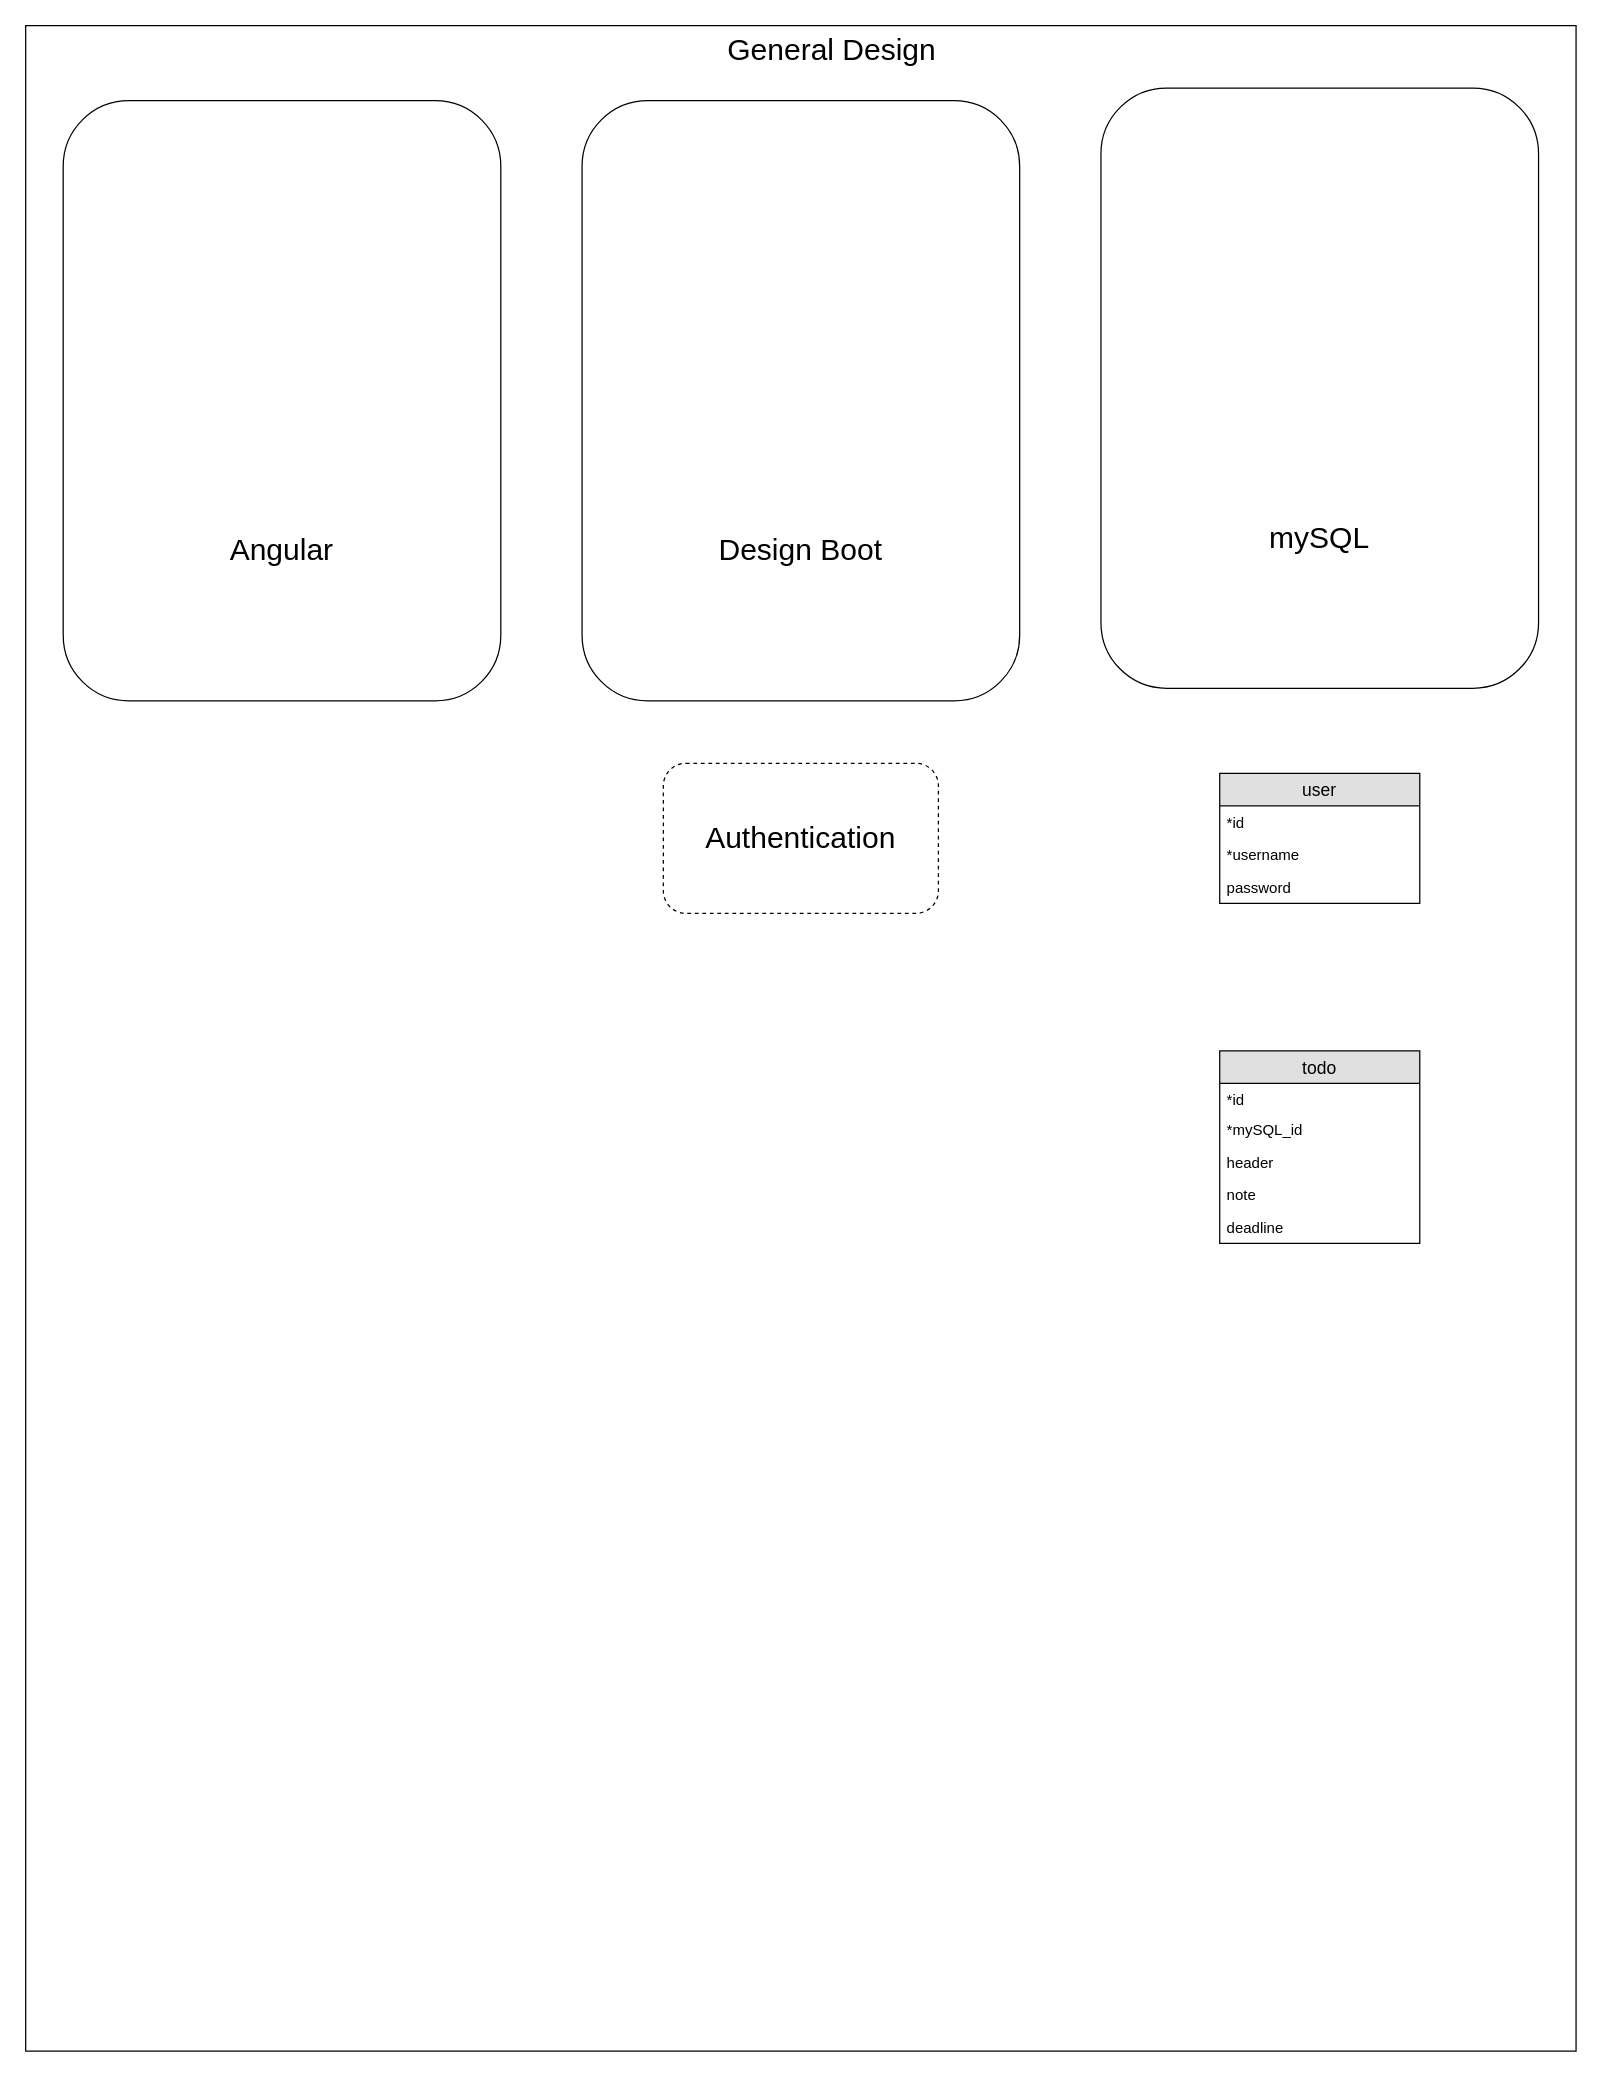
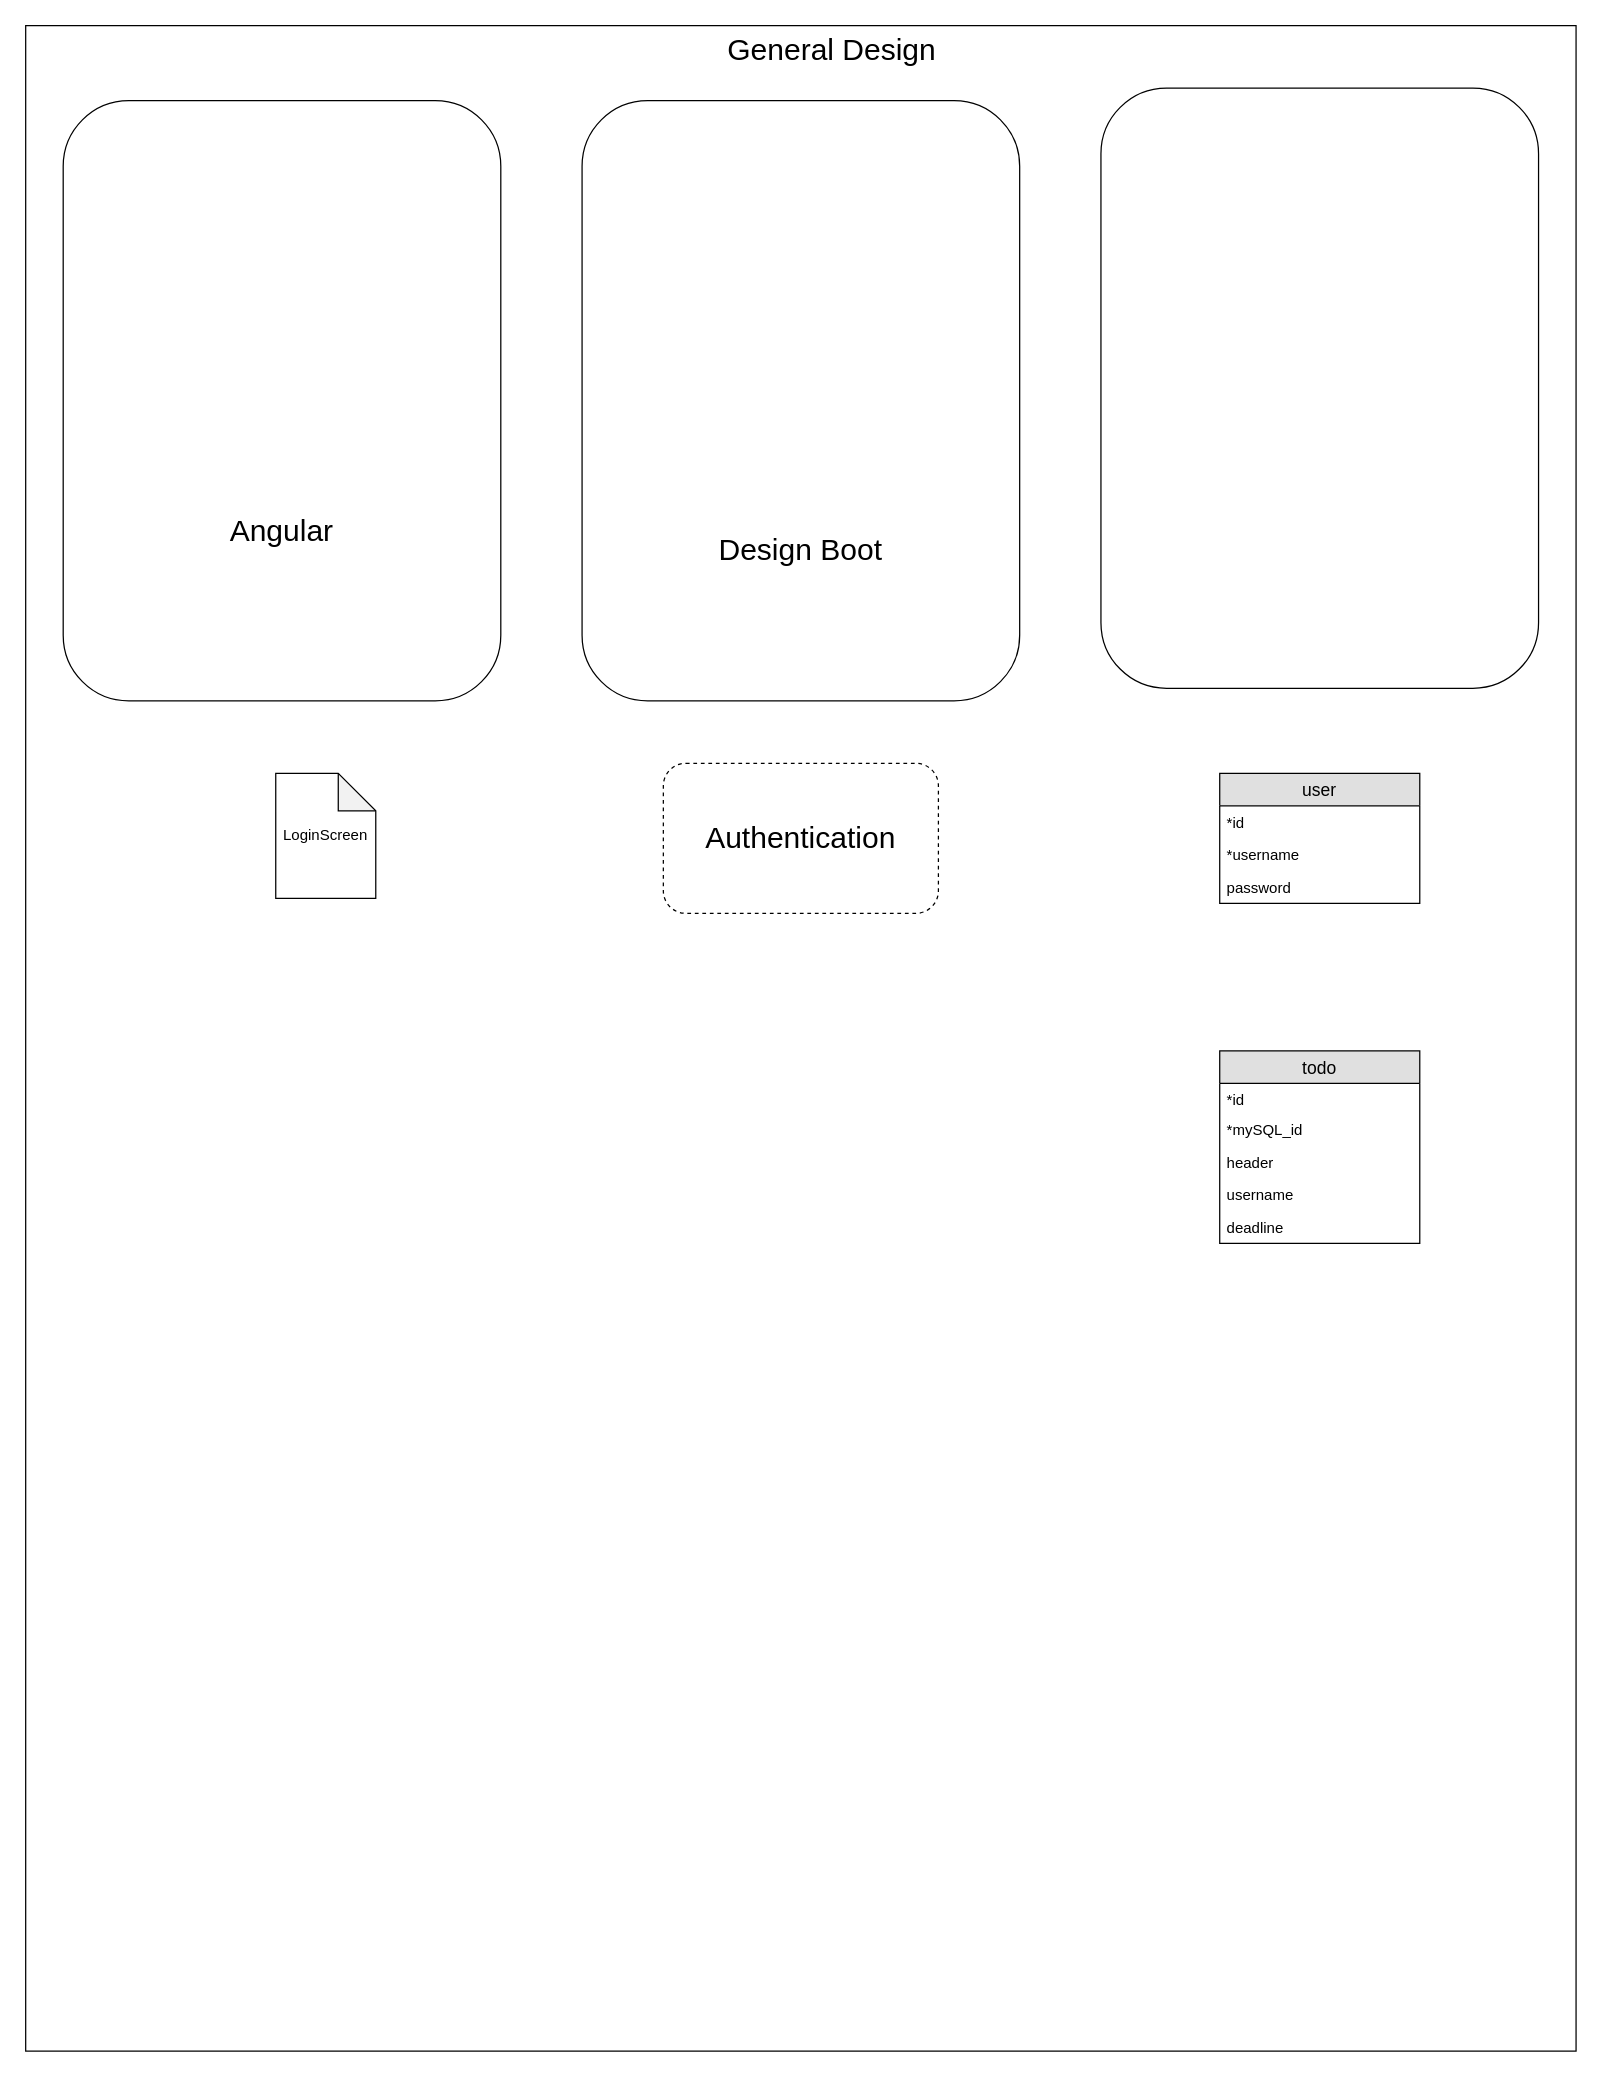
(1319, 538) -> none
(282, 551) -> (282, 532)
none -> (326, 836)
(1243, 1195) -> (1260, 1195)
